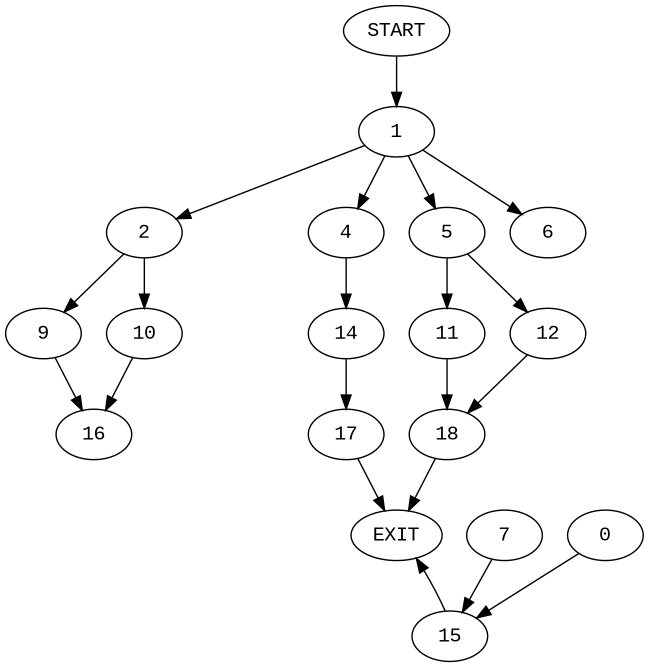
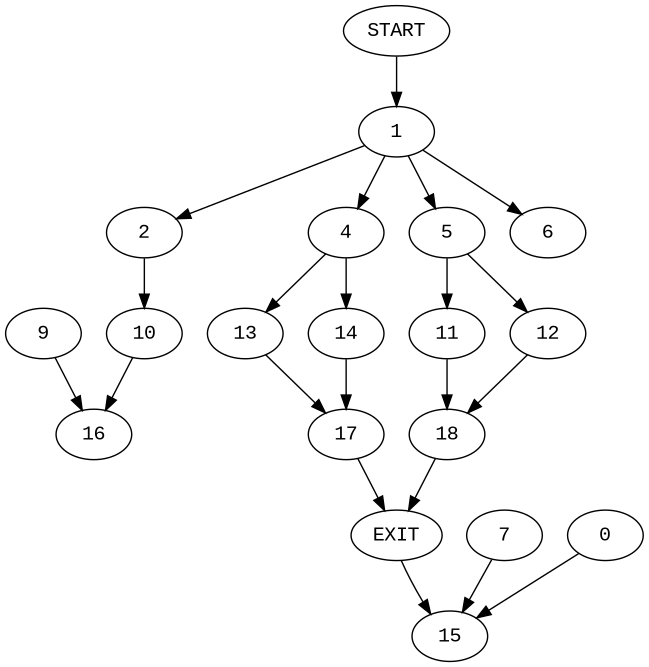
(99, 278) -> none
none -> (245, 334)
(435, 591) -> (411, 581)
